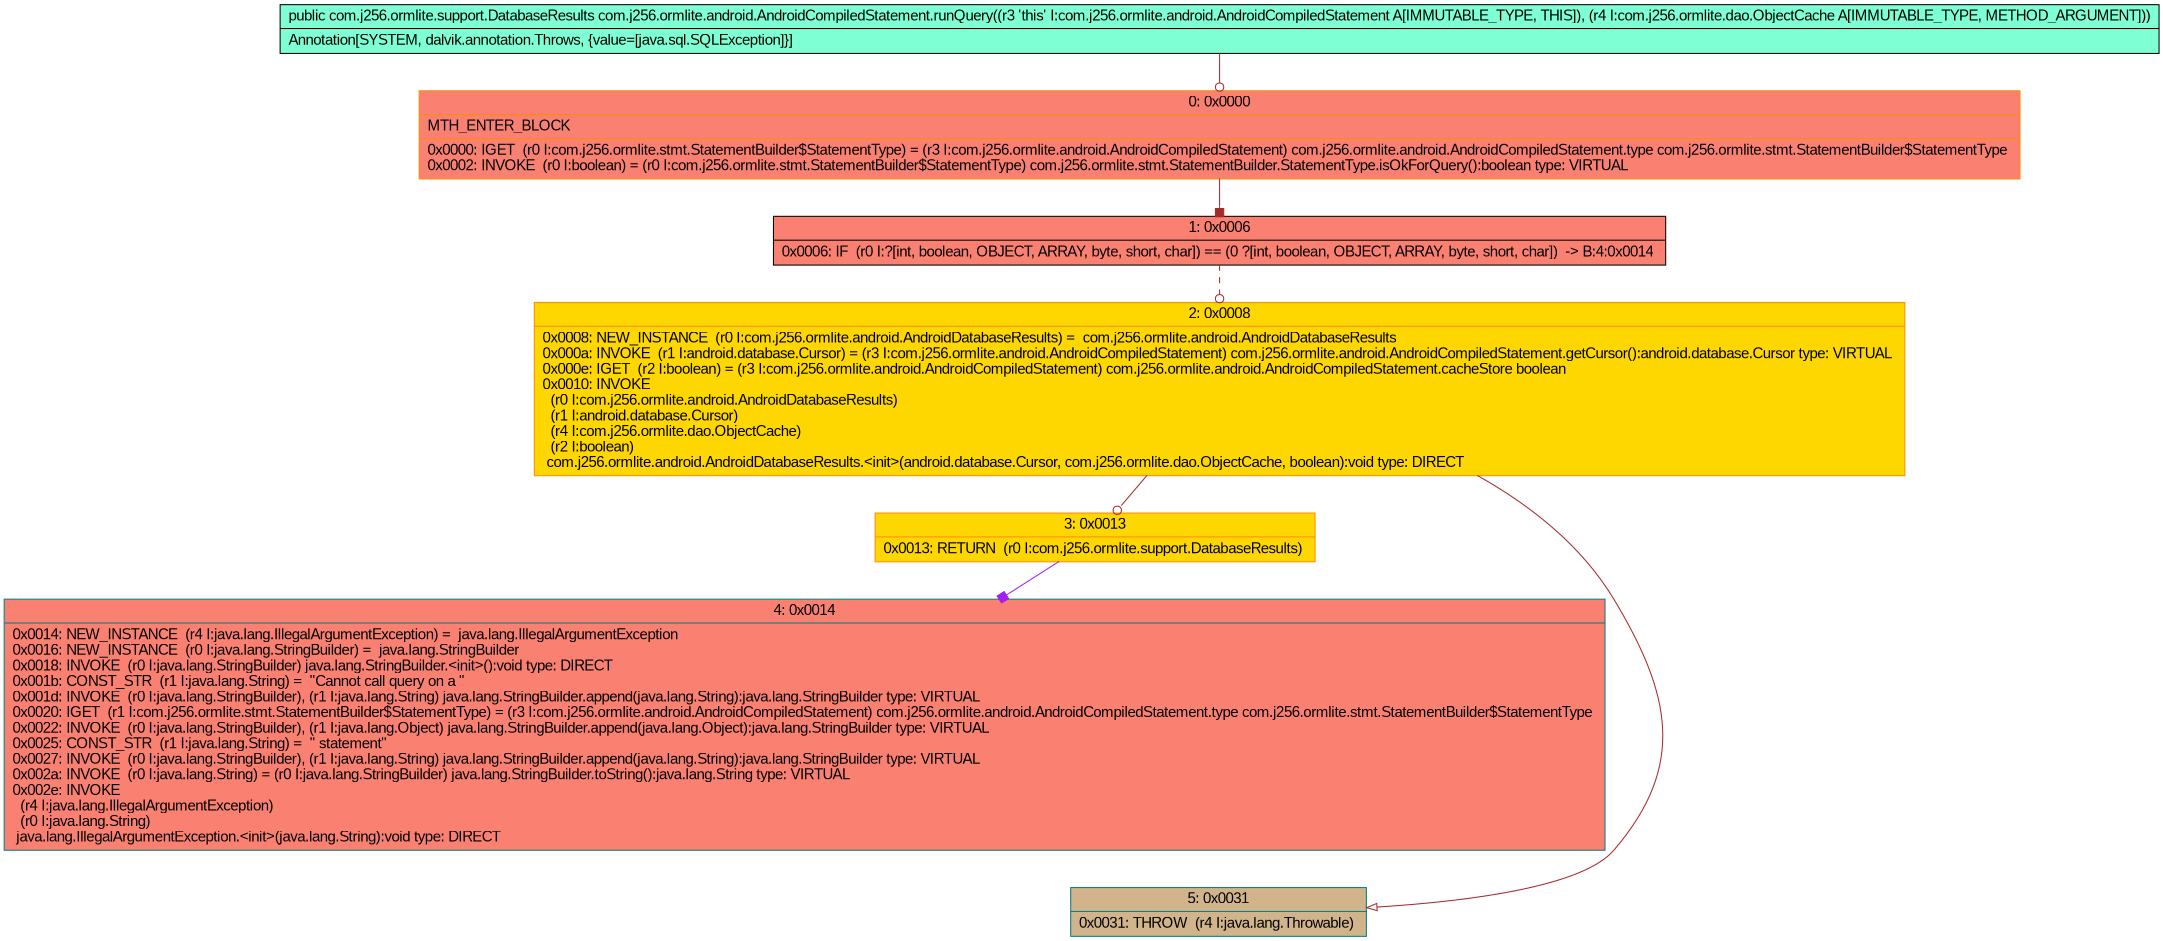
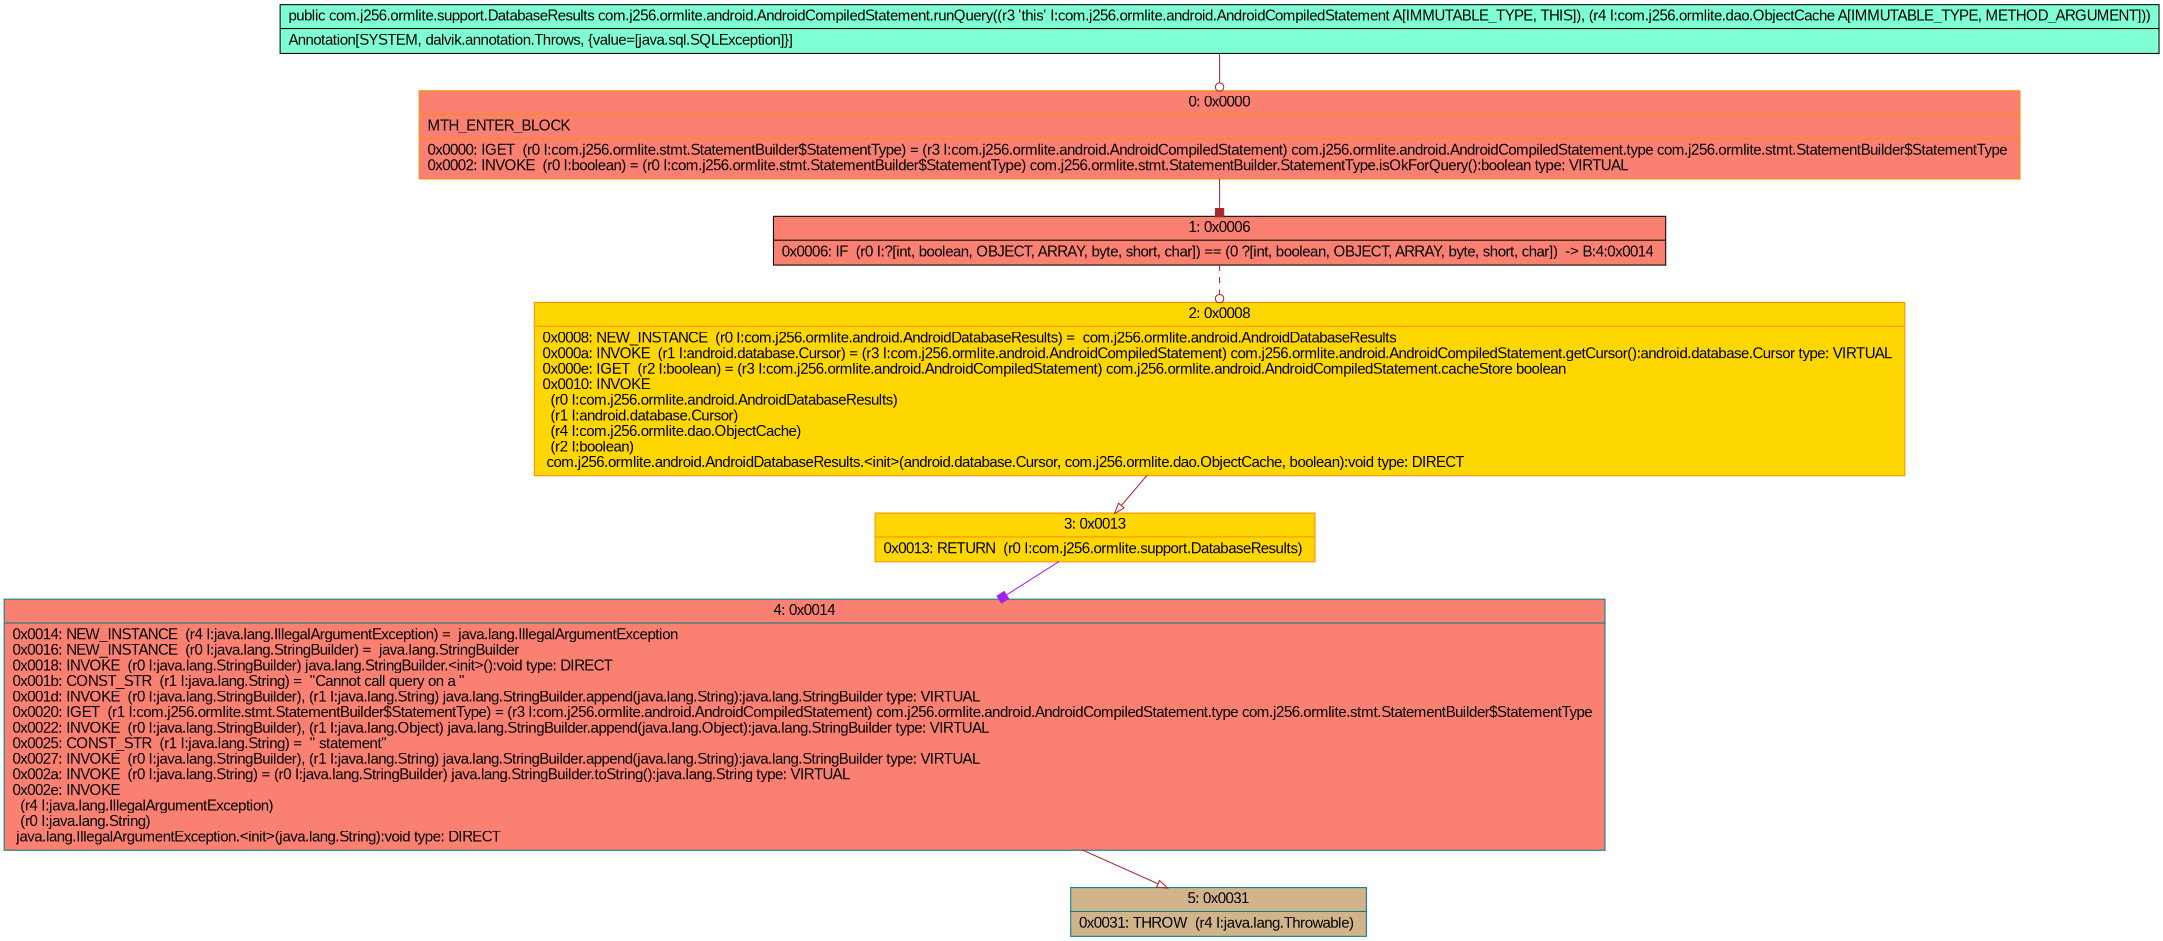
(1134, 490) -> (1134, 490)
(1661, 756) -> (1120, 867)
